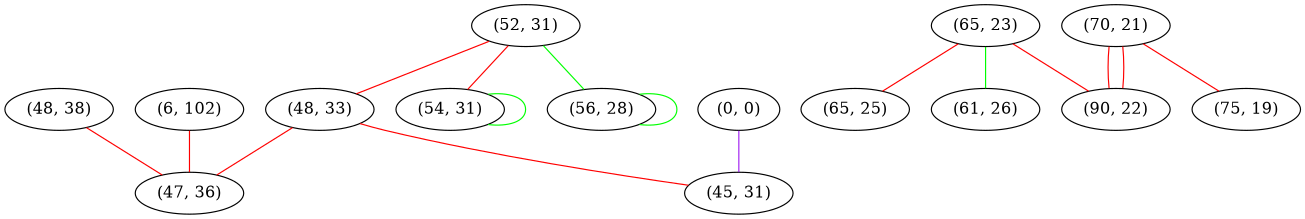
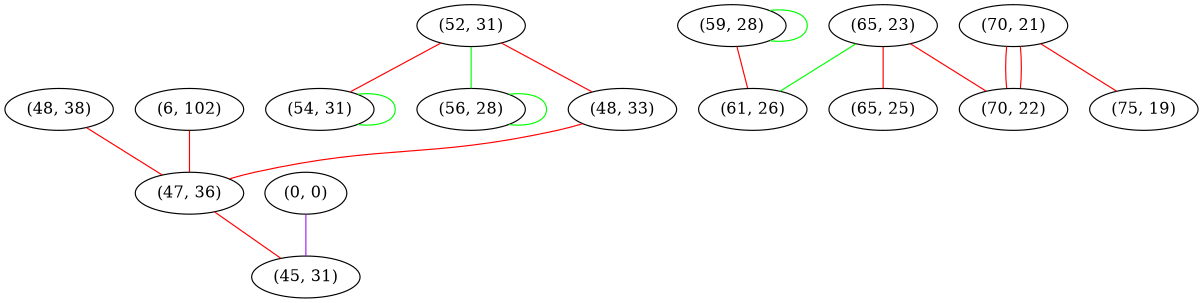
none -> (732, 26)
(1116, 109) -> (1014, 109)
(523, 159) -> (248, 235)
